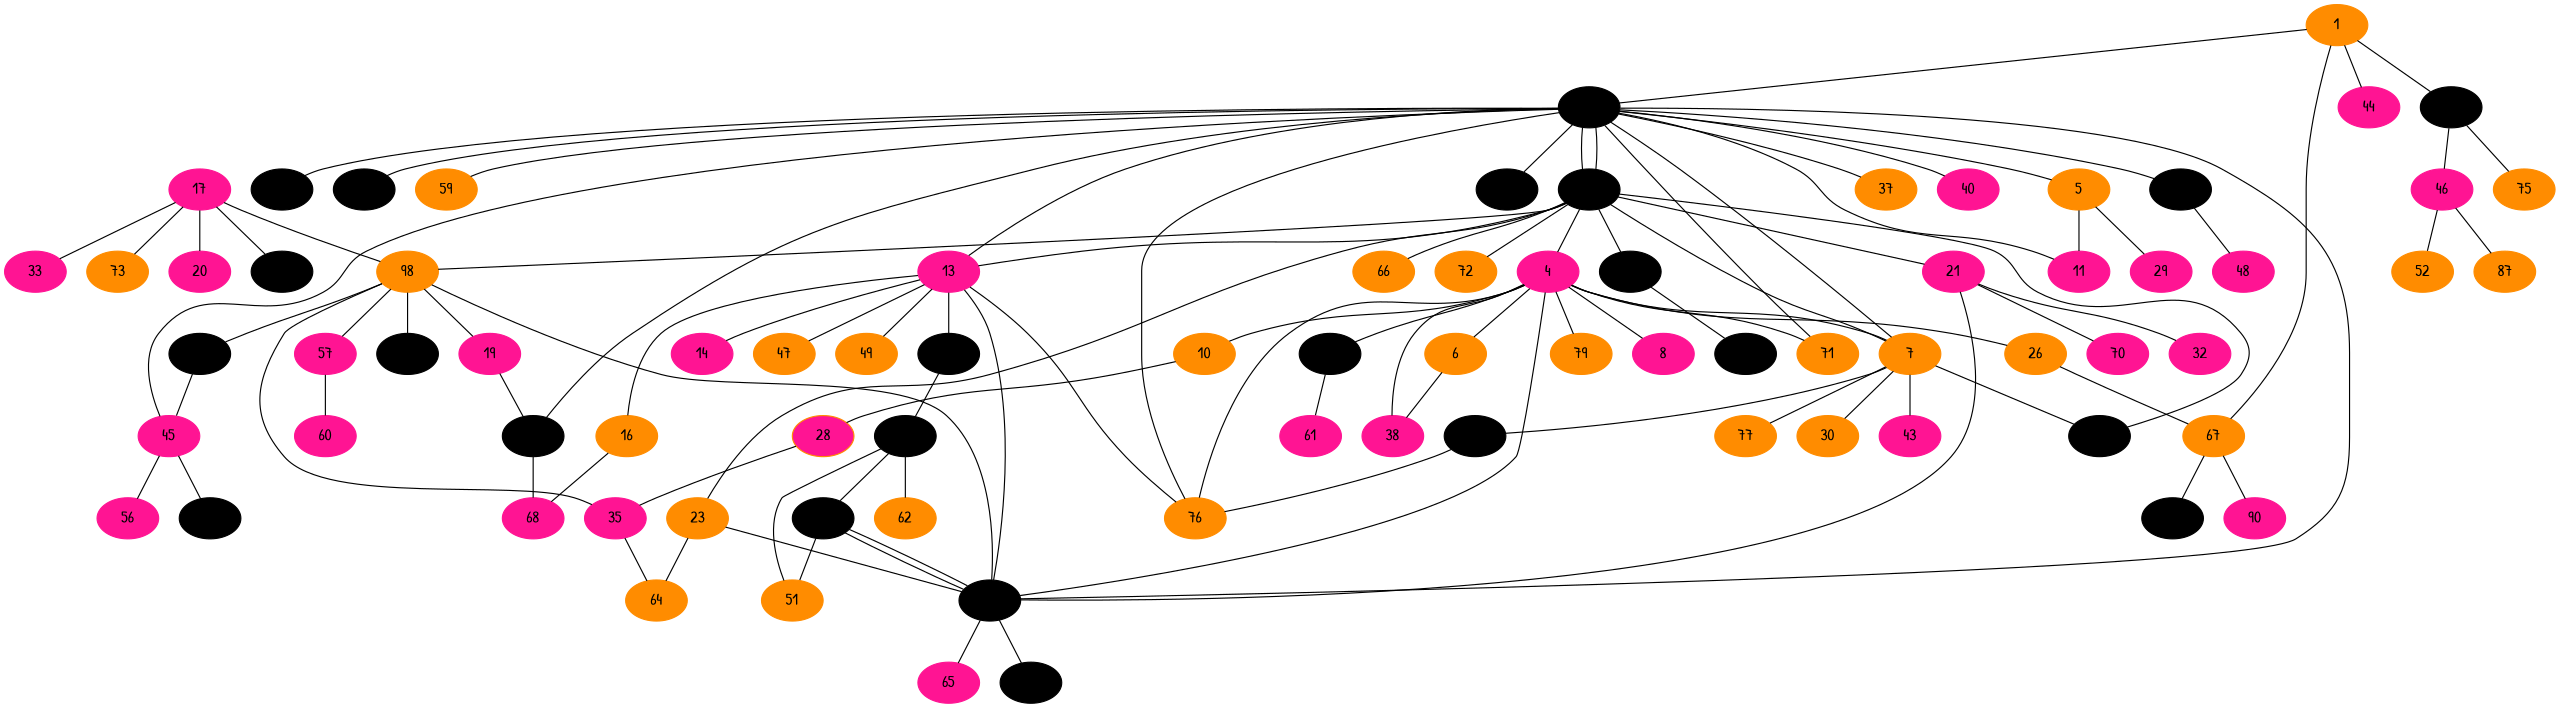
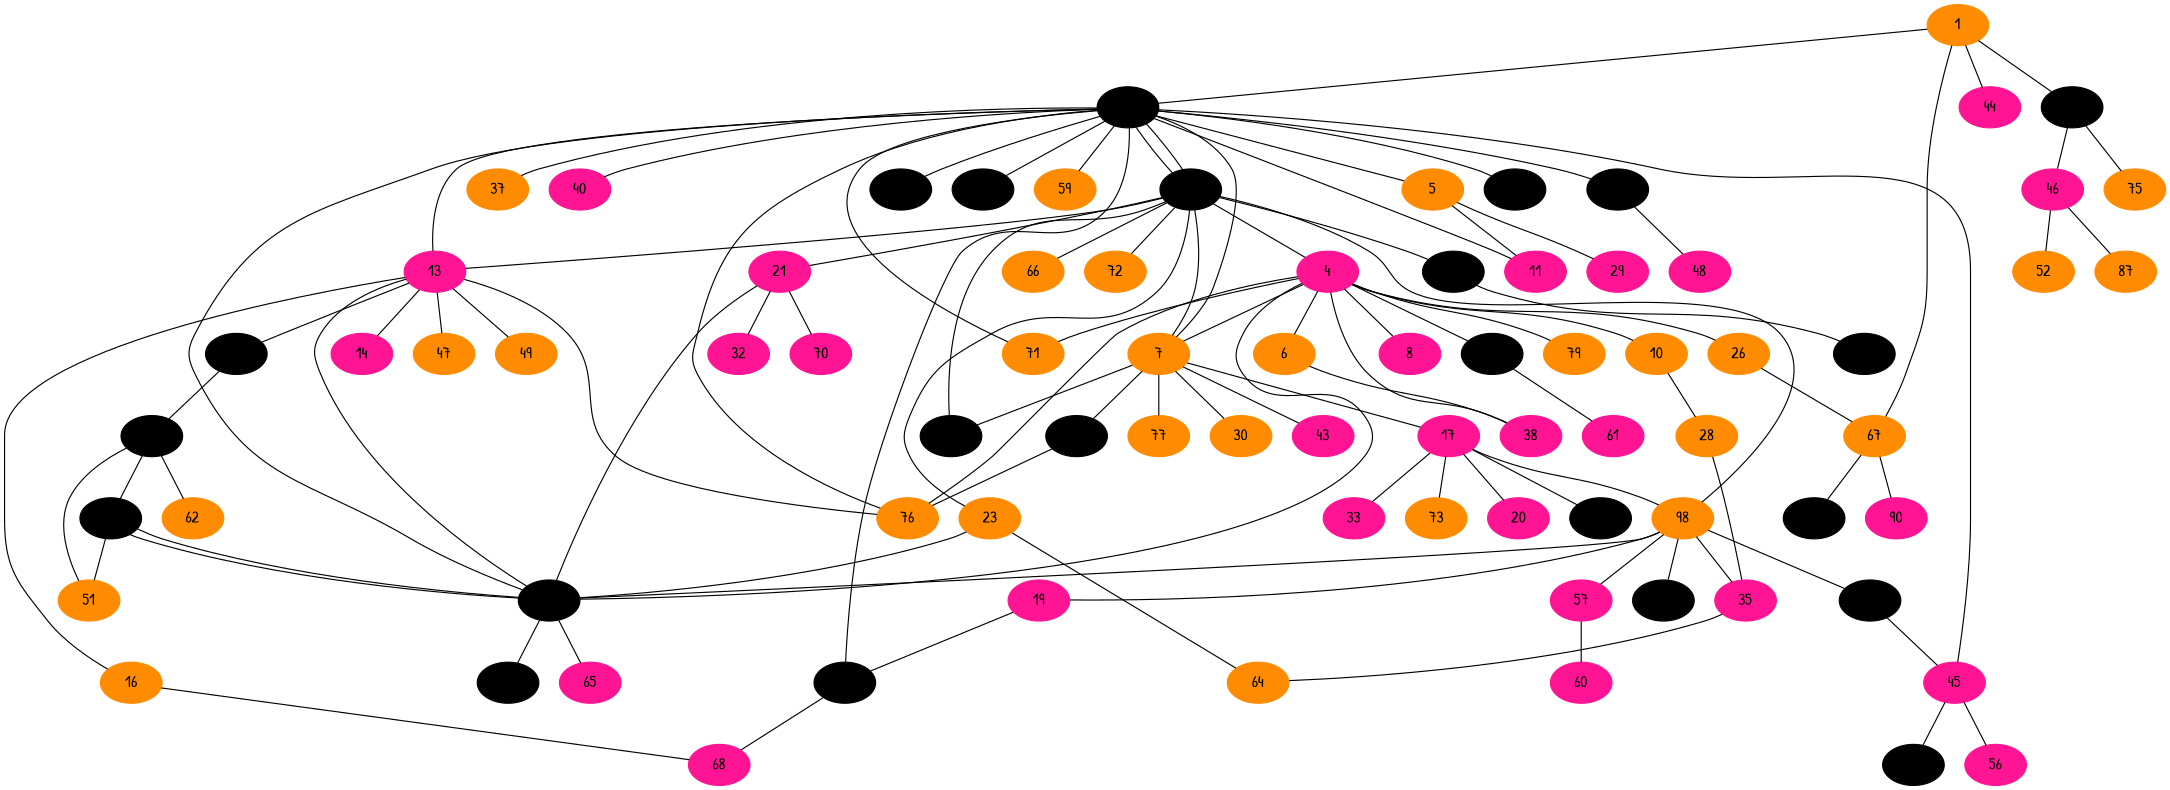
none -> (1275, 387)
(823, 436) -> (1707, 436)
